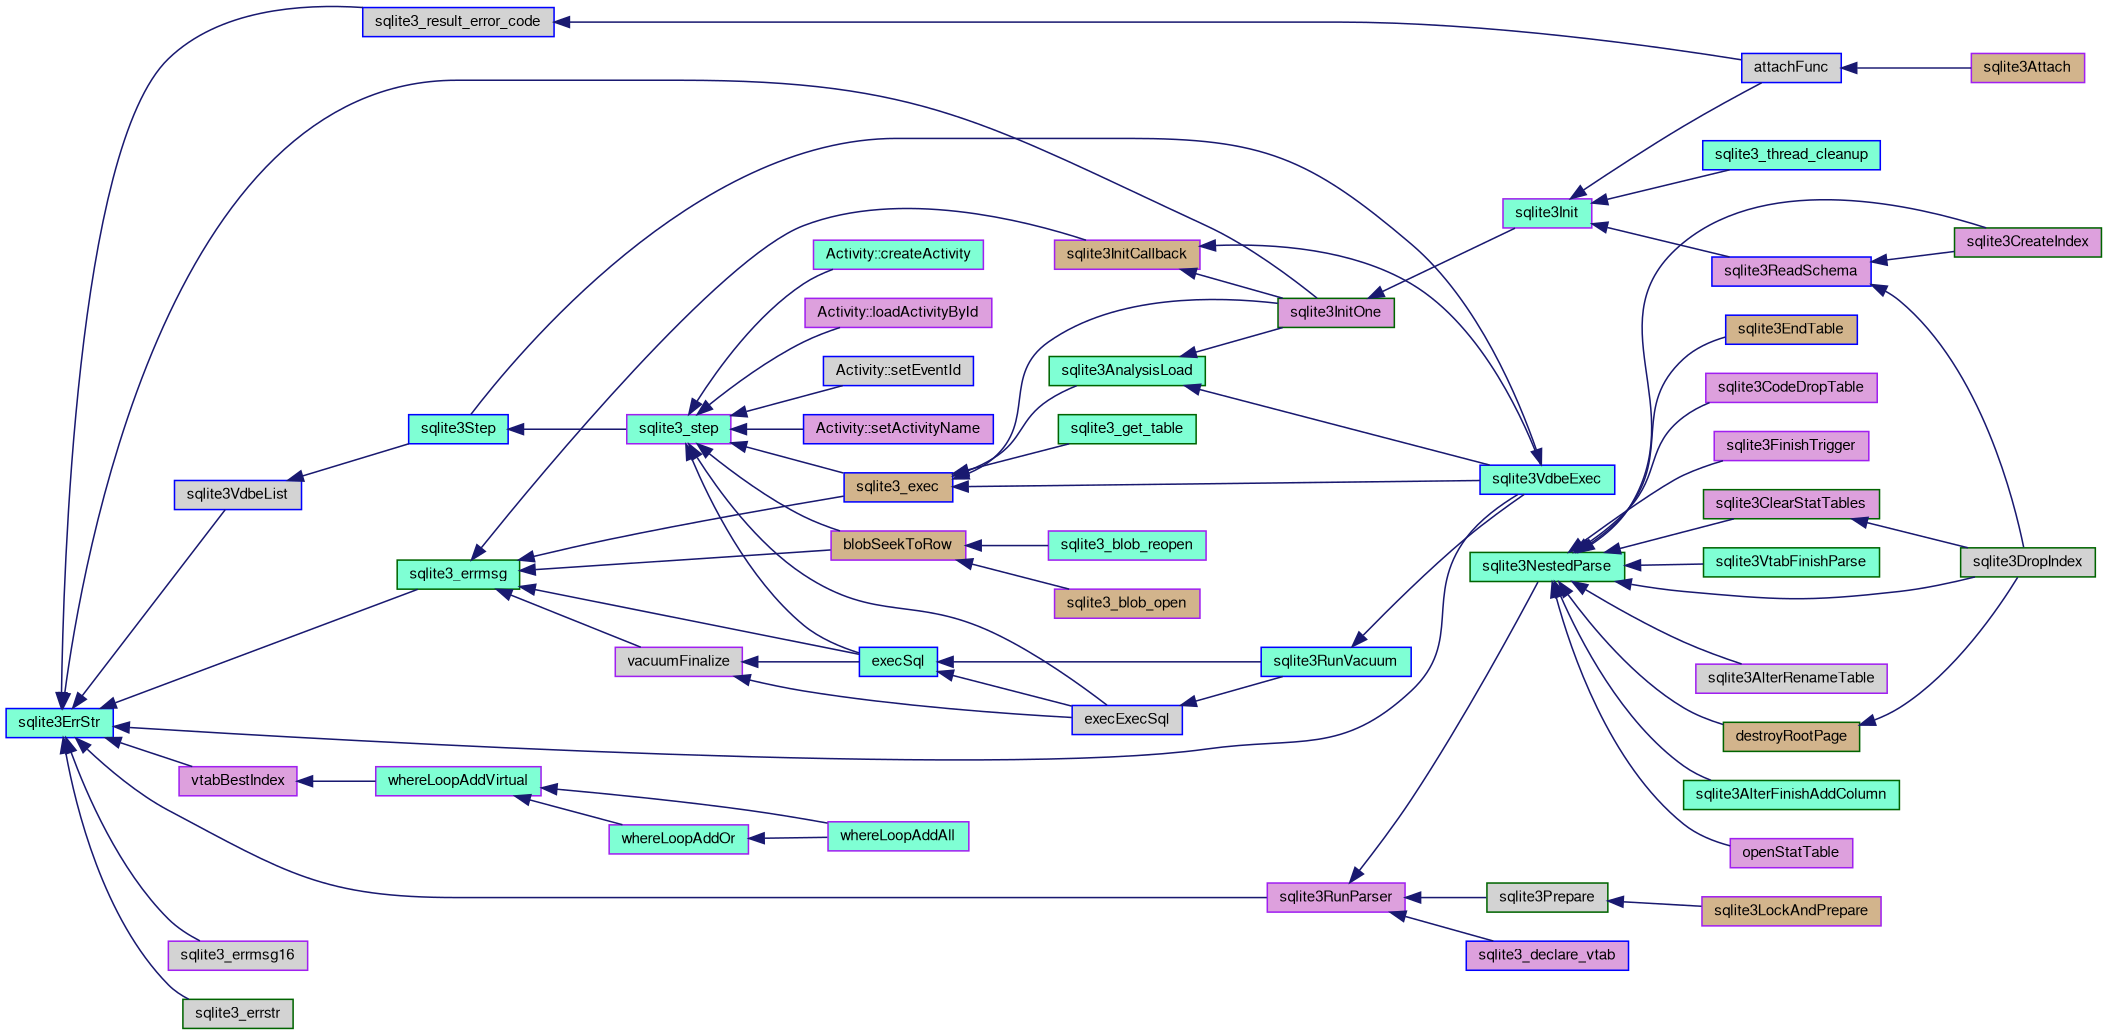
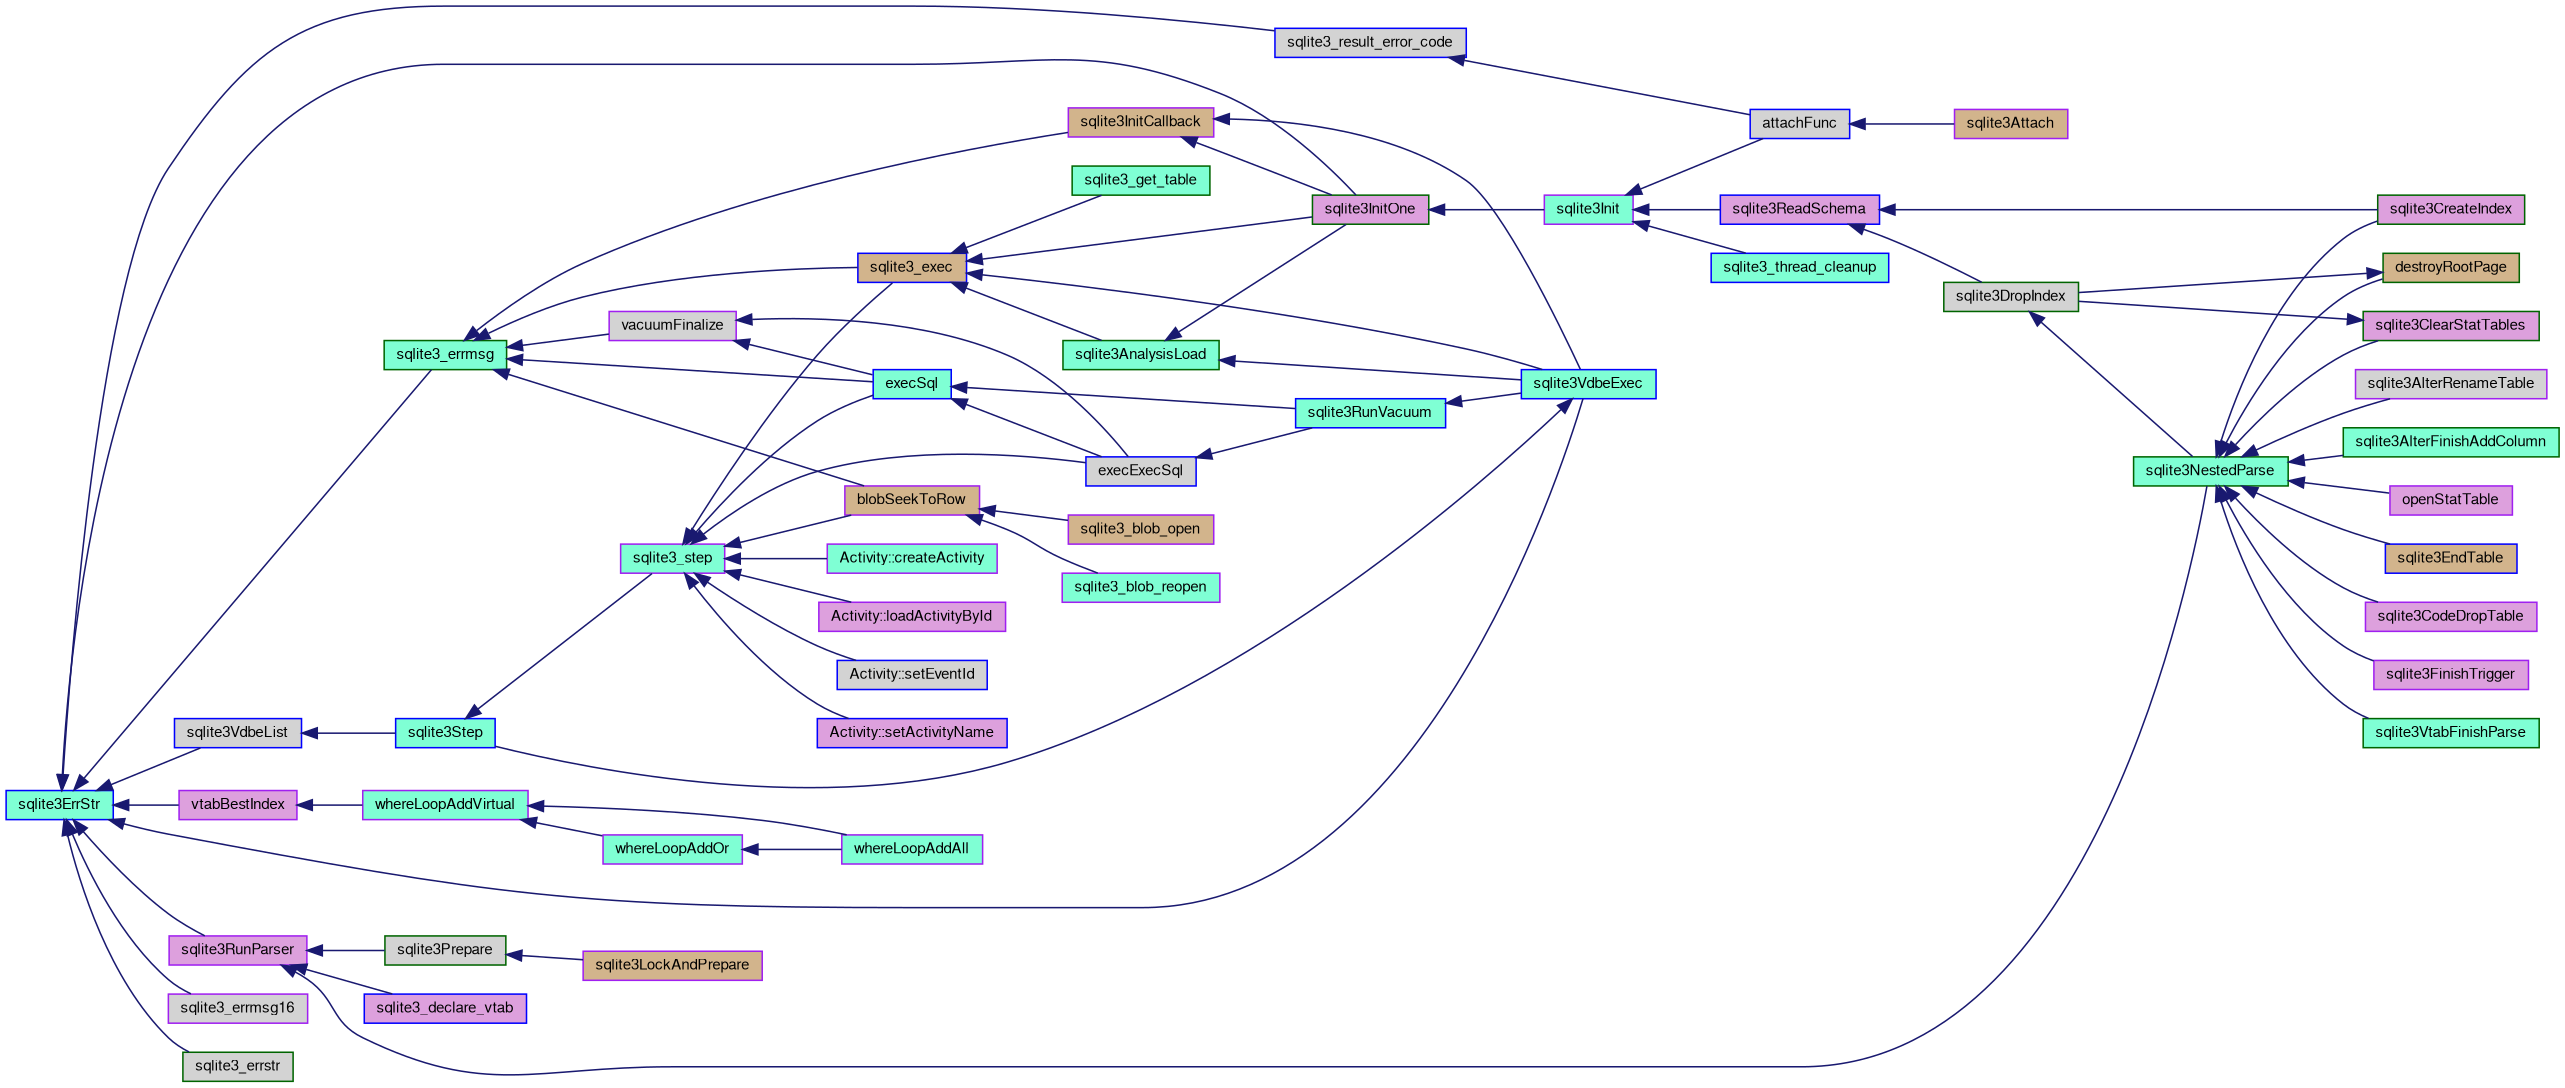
(1804, 599) -> (2117, 389)
